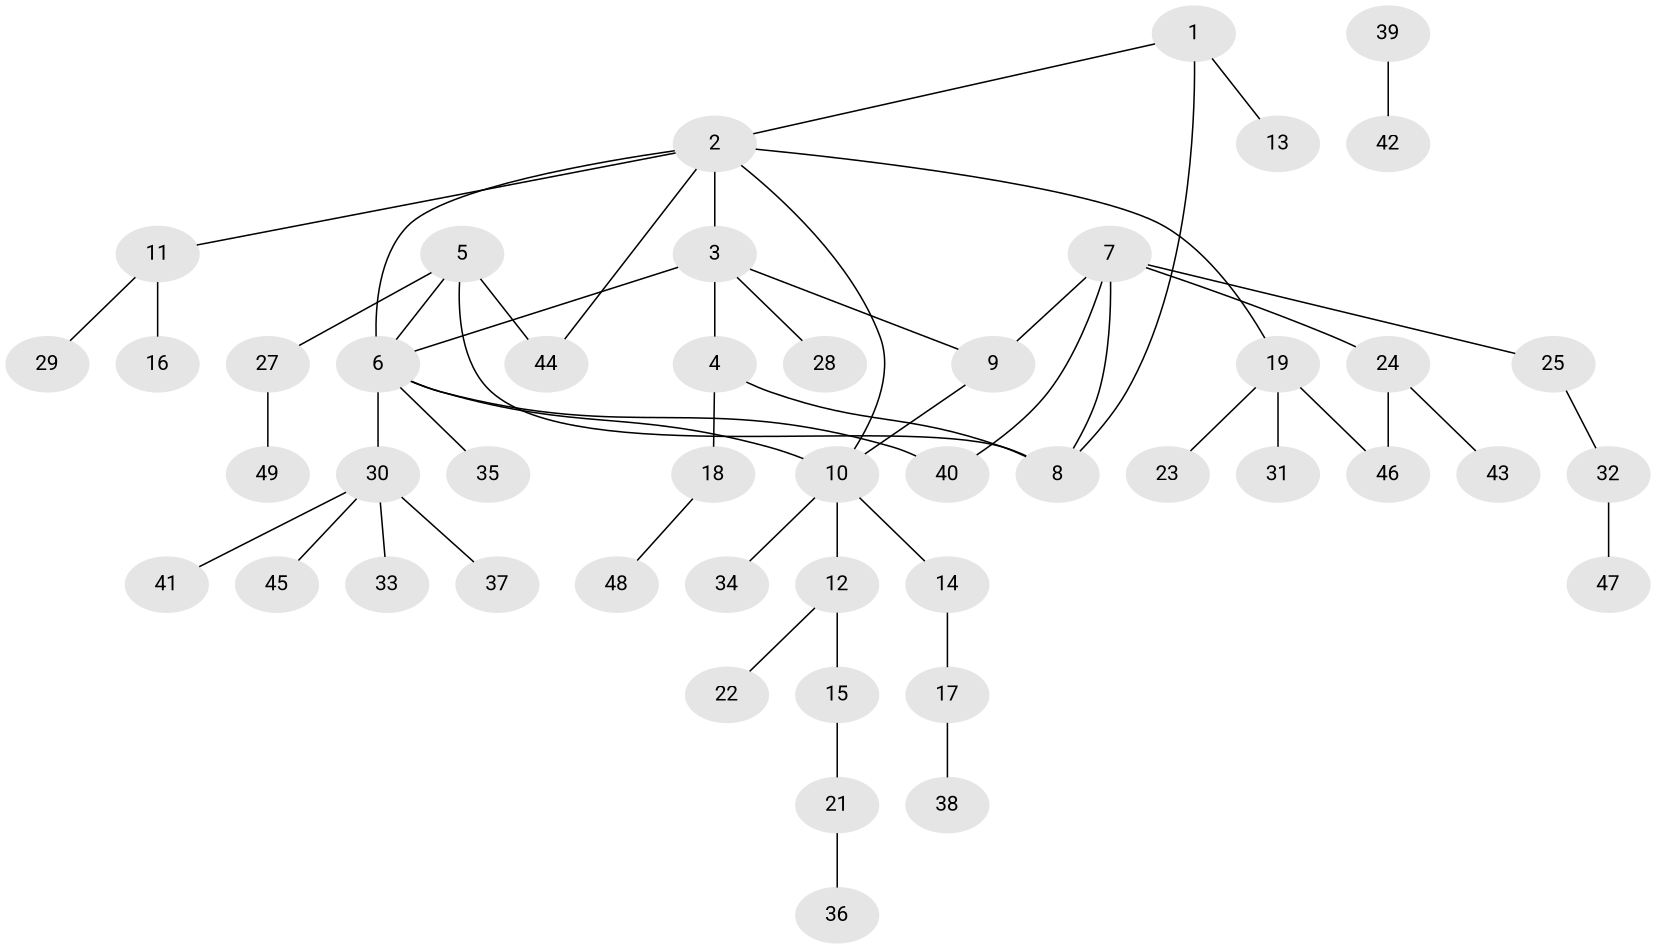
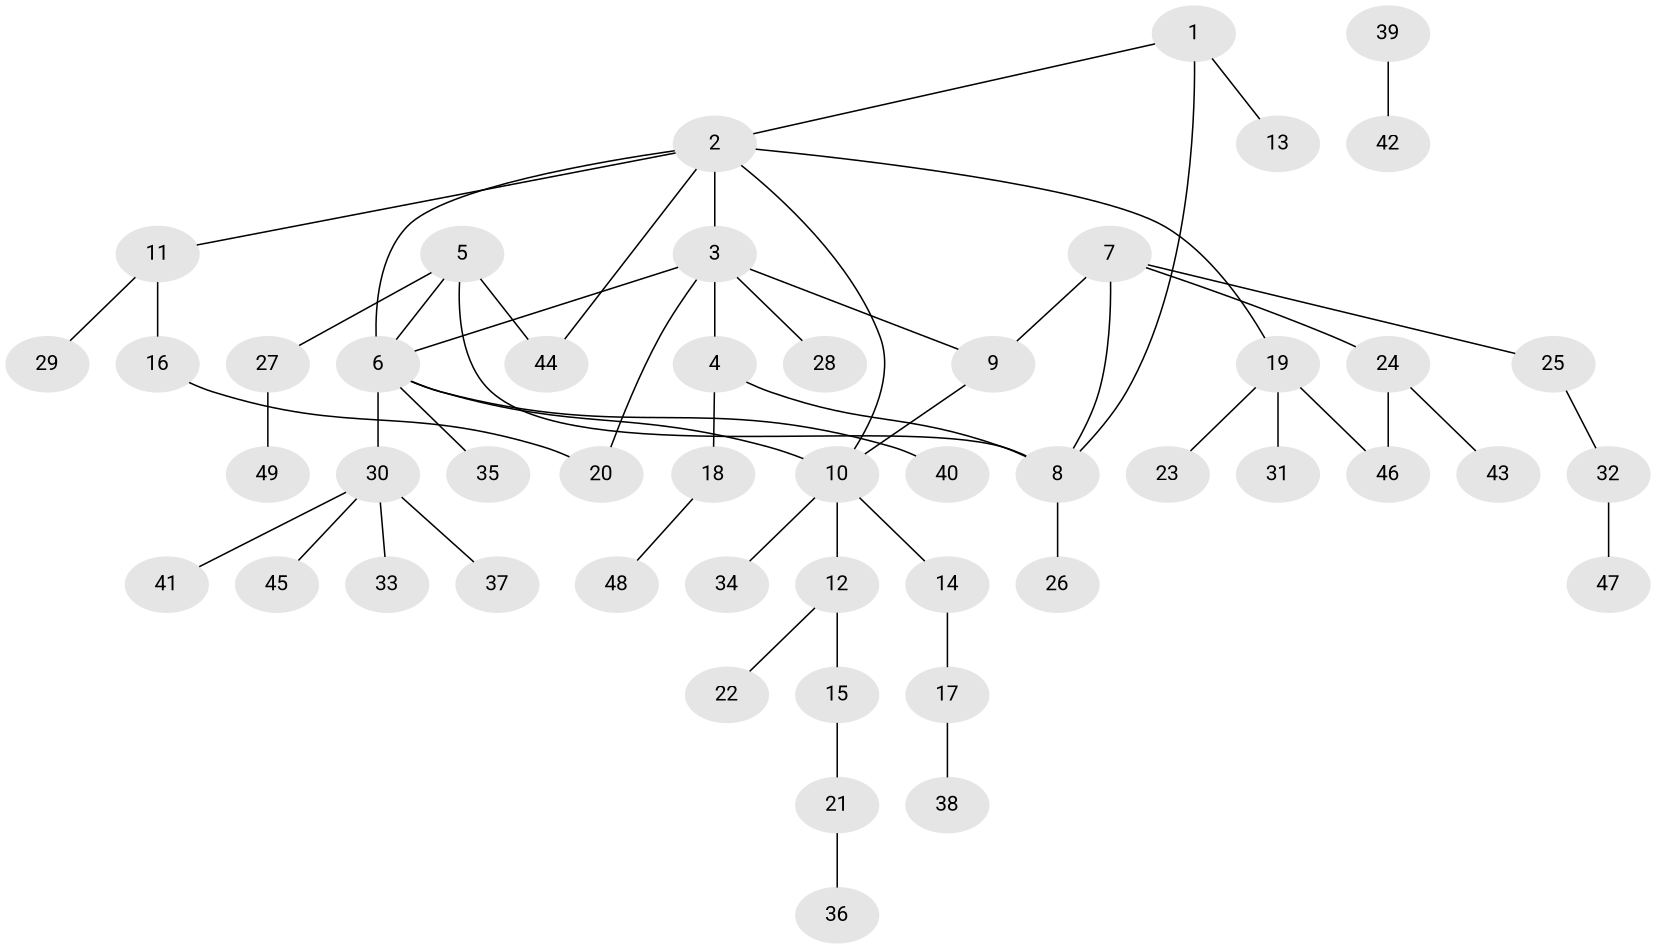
(1056, 381) -> none
none -> (602, 474)
none -> (1058, 585)
